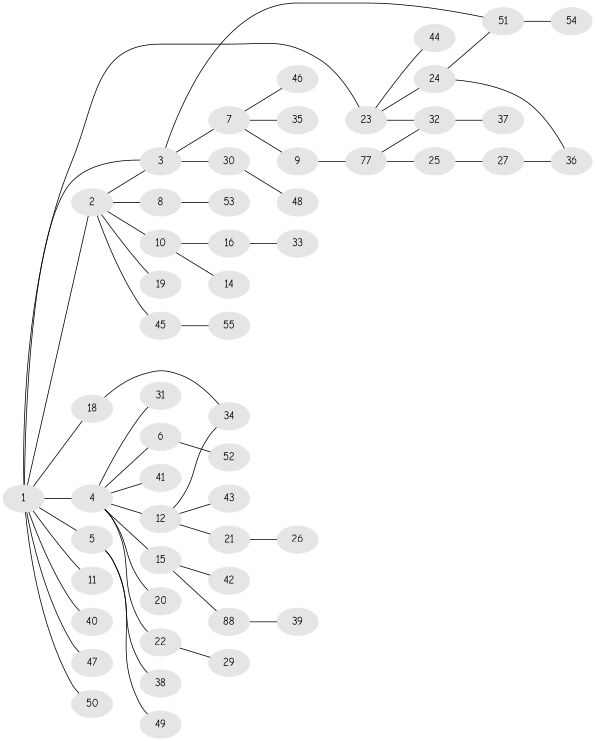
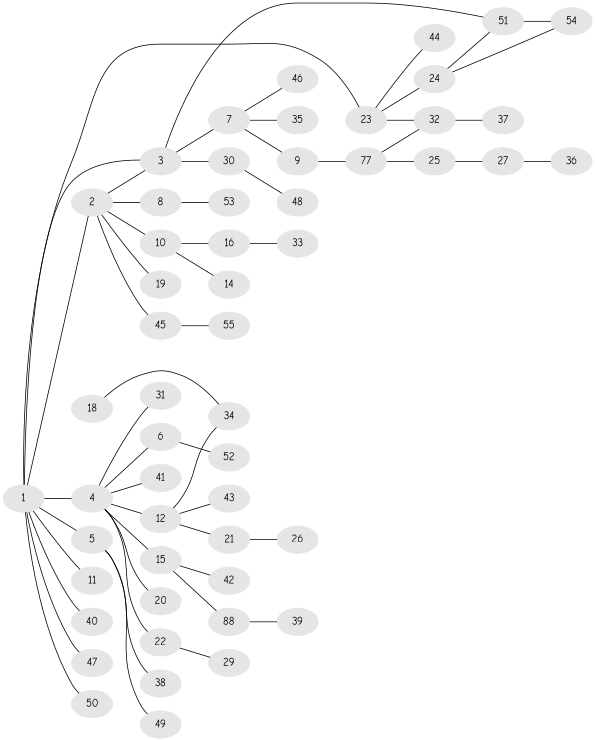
(520, 98) -> (503, 51)
(58, 454) -> none
